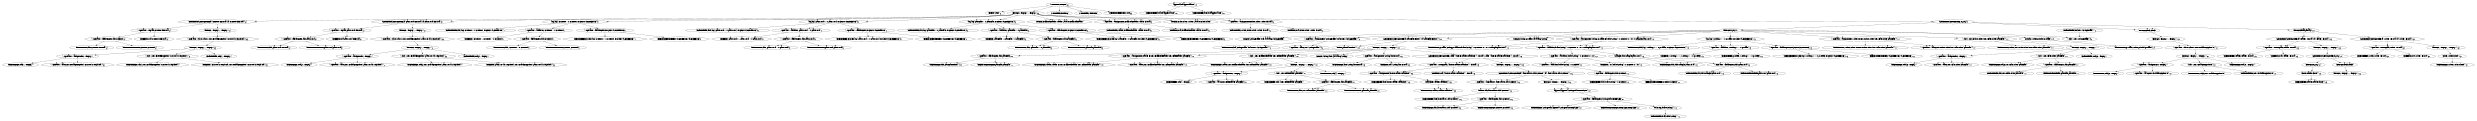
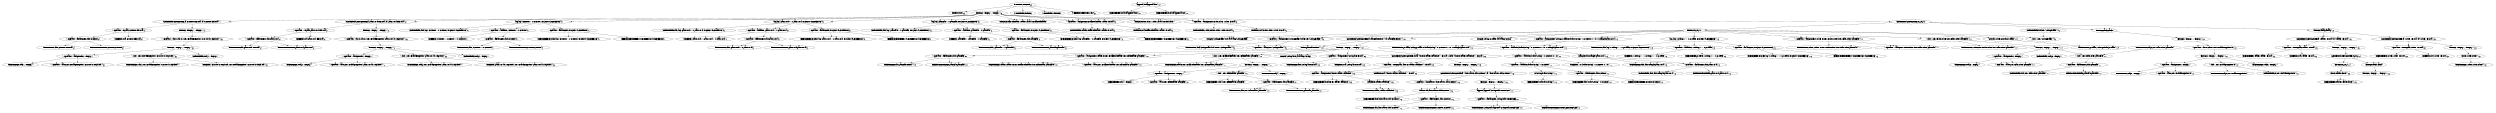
(2031, 60) -> (2123, 52)
(1635, 104) -> (1538, 69)
